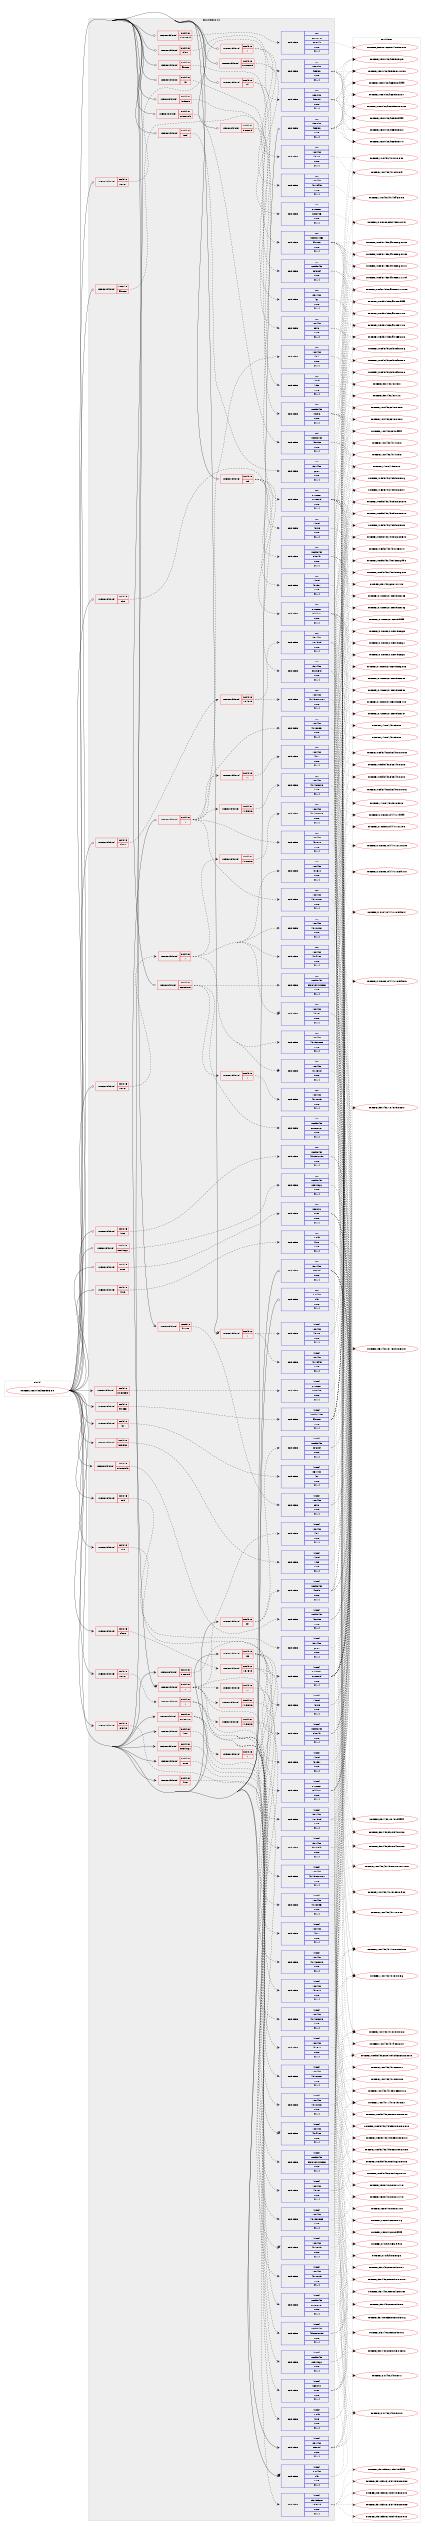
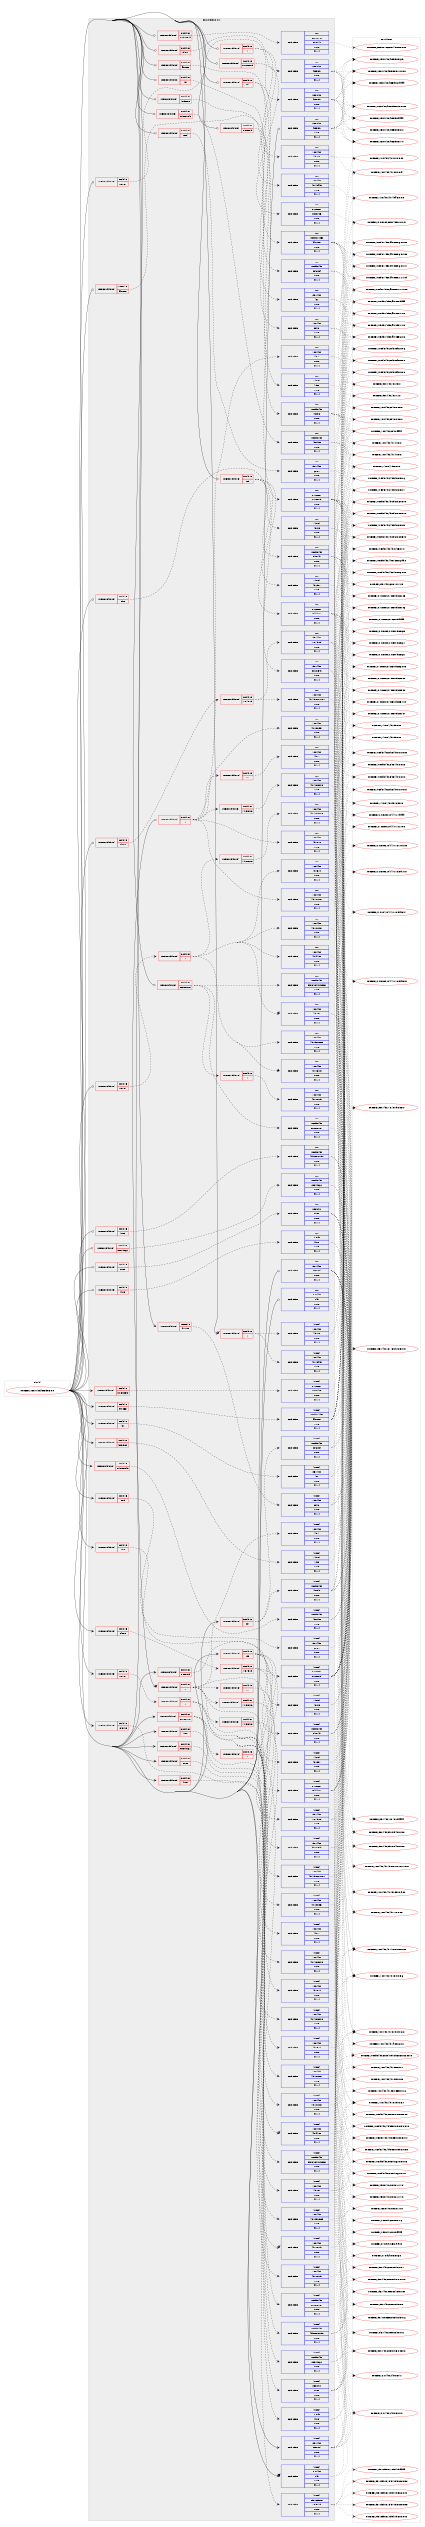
(387, 95) -> none
(387, 2103) -> (387, 2103)
